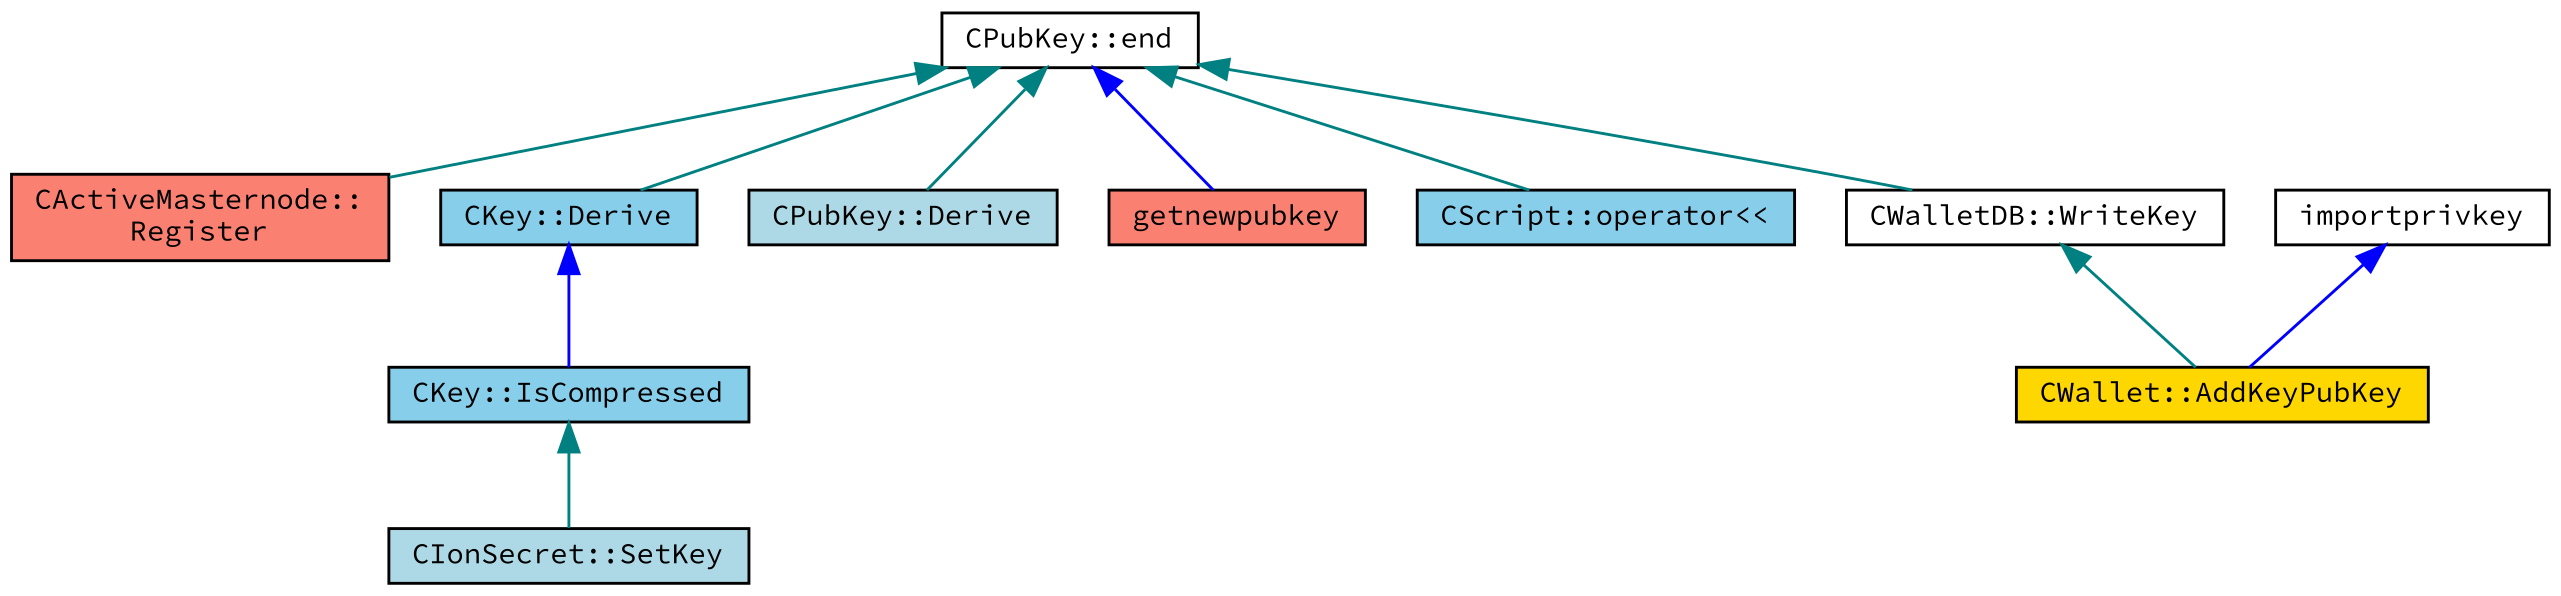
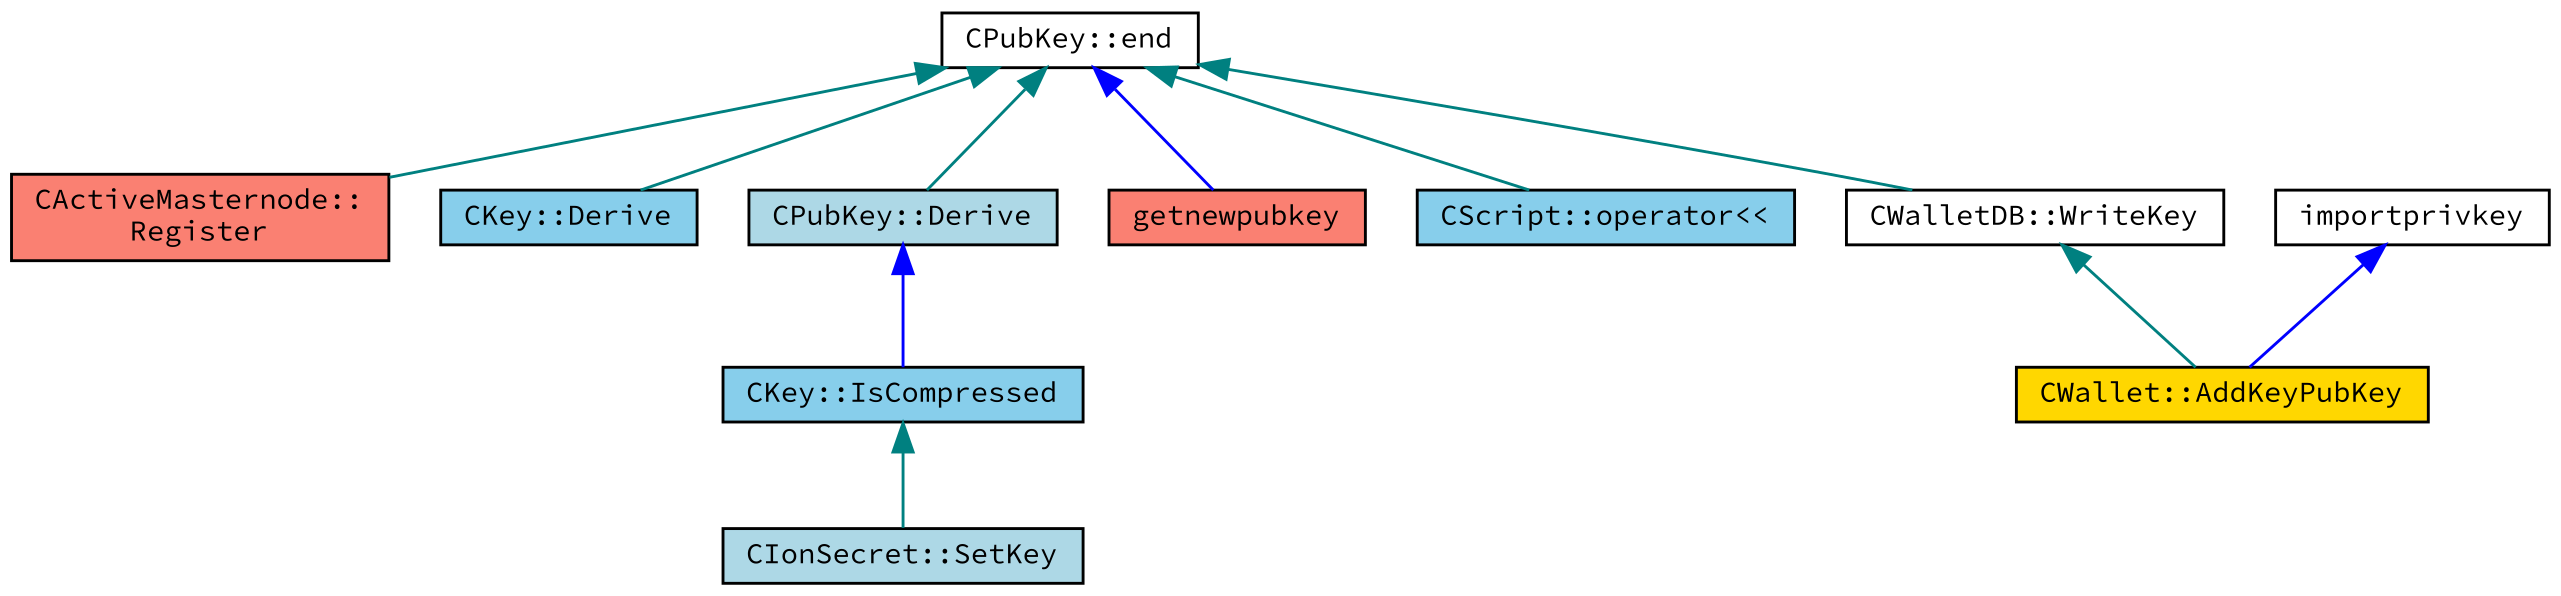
(569, 321) -> (903, 321)
